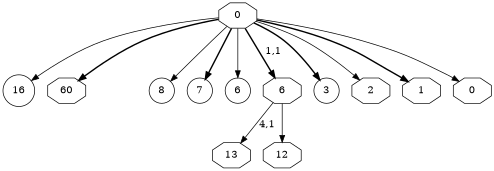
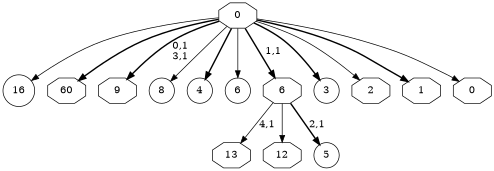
none -> (117, 91)
(200, 91) -> (200, 91)
none -> (327, 155)
